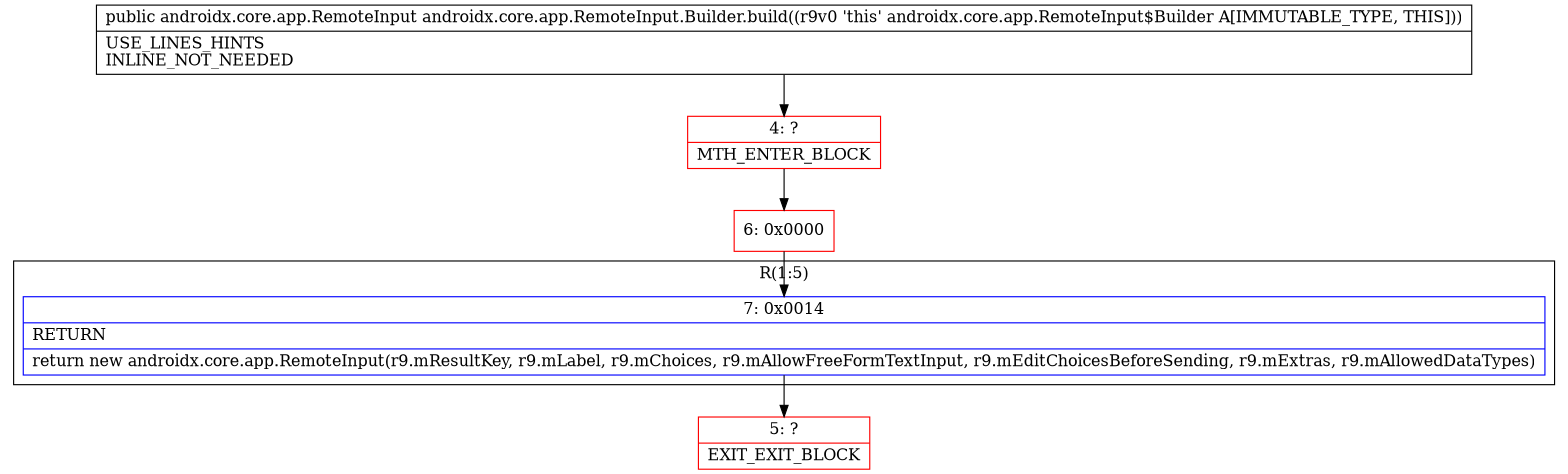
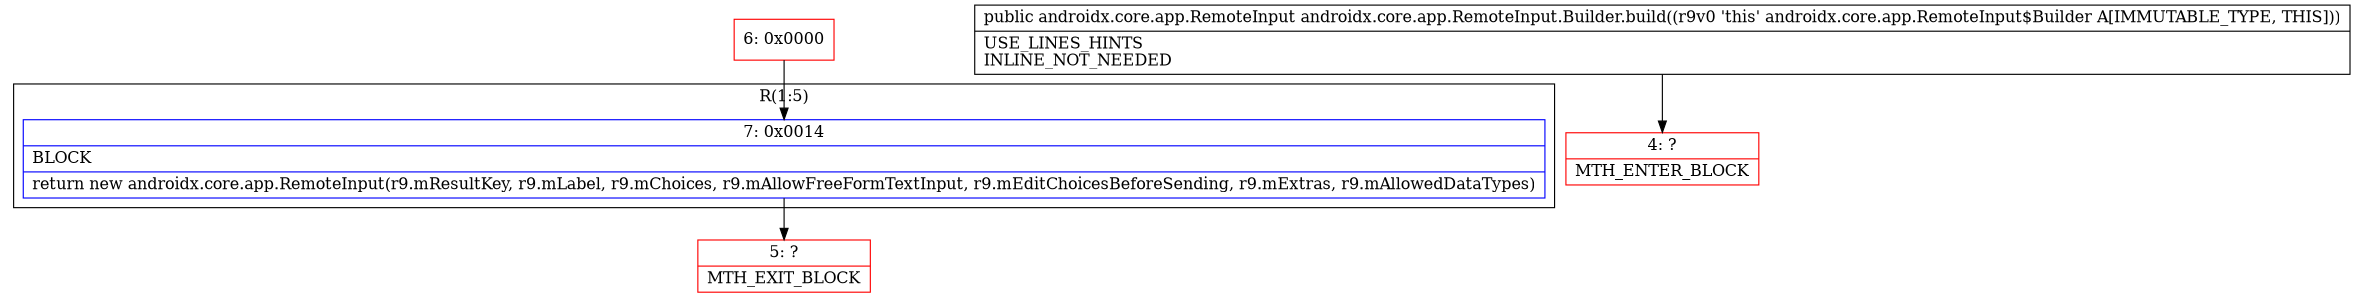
(784, 184) -> none
(69, 335) -> (62, 158)
(784, 456) -> (784, 279)
